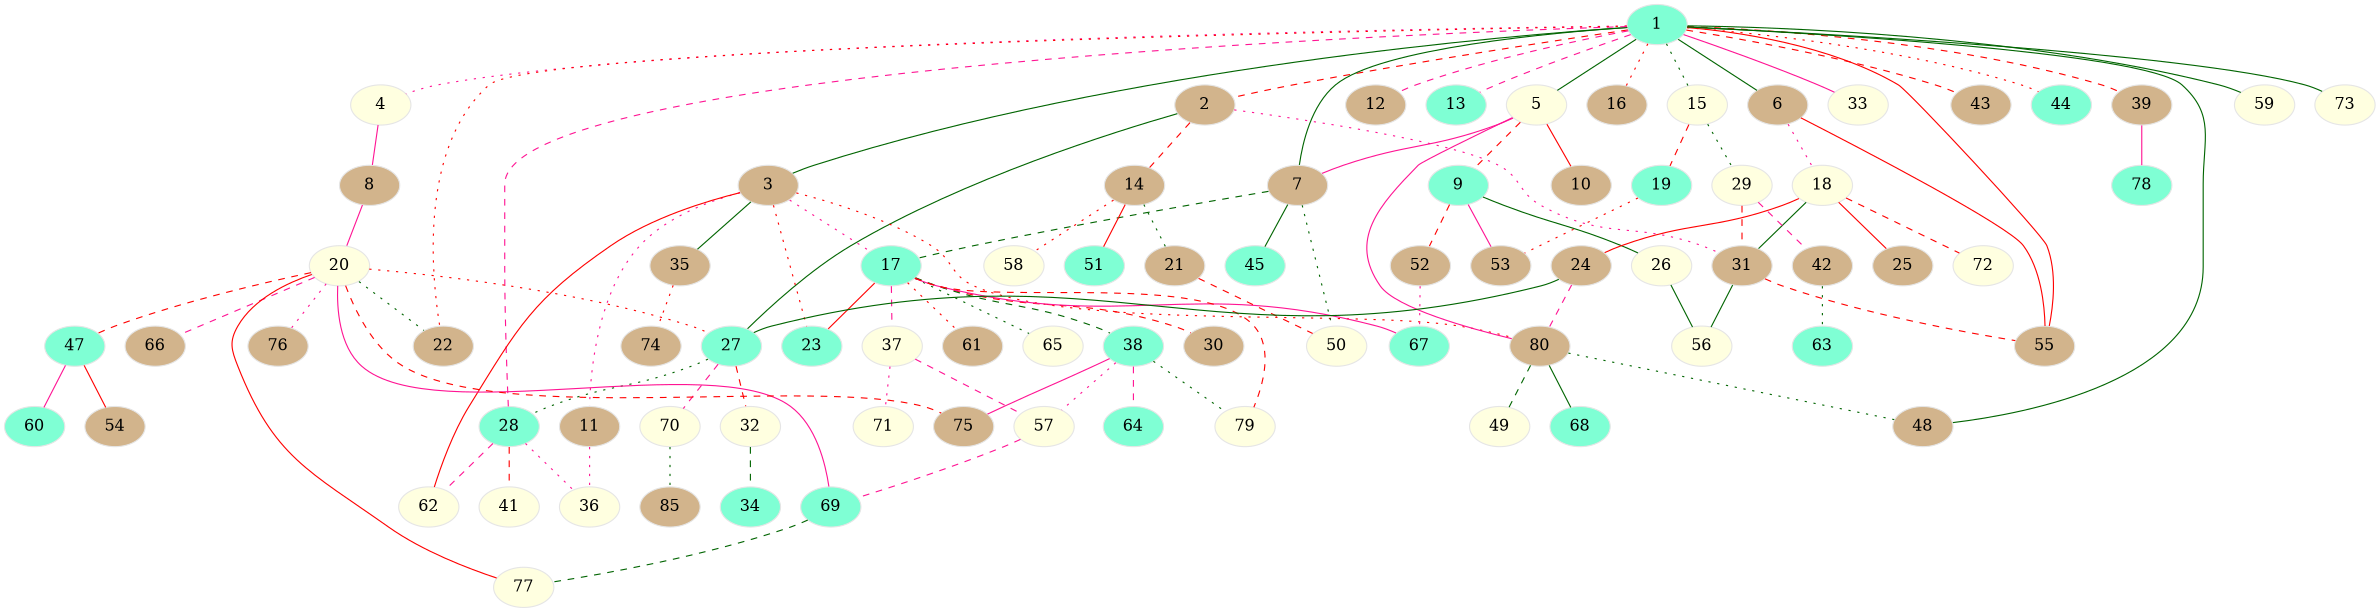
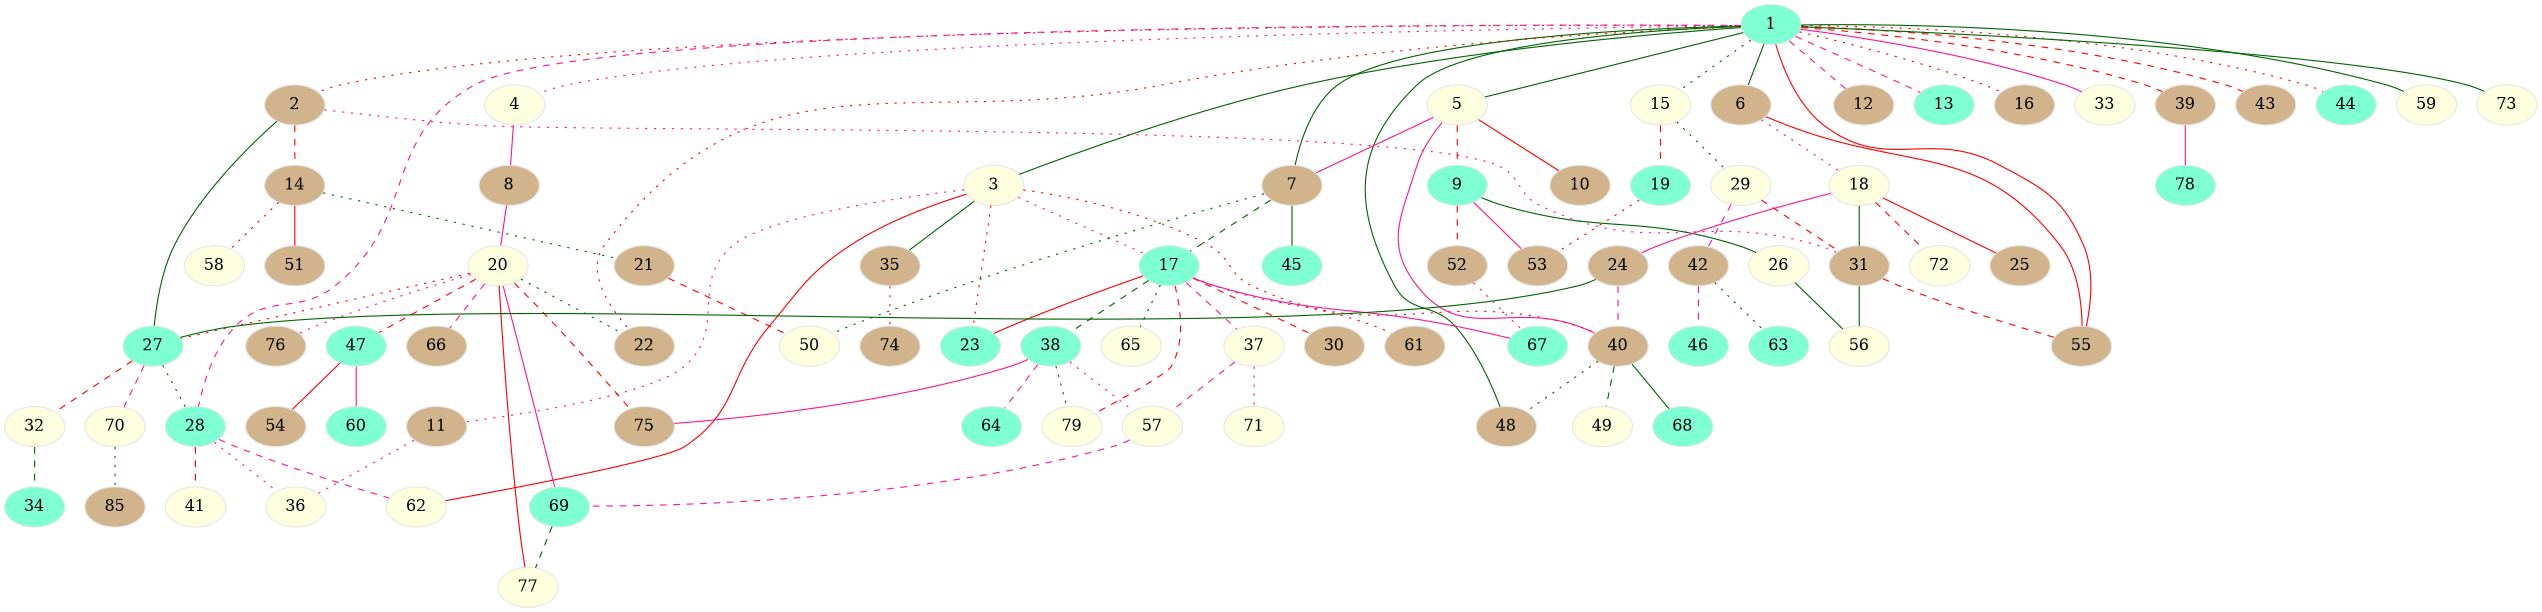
(1430, 61) -> (1028, 33)
(768, 185) -> (994, 185)
(1702, 226) -> (1735, 220)
(1094, 266) -> (295, 266)
(1540, 346) -> (1618, 346)
none -> (1698, 346)
